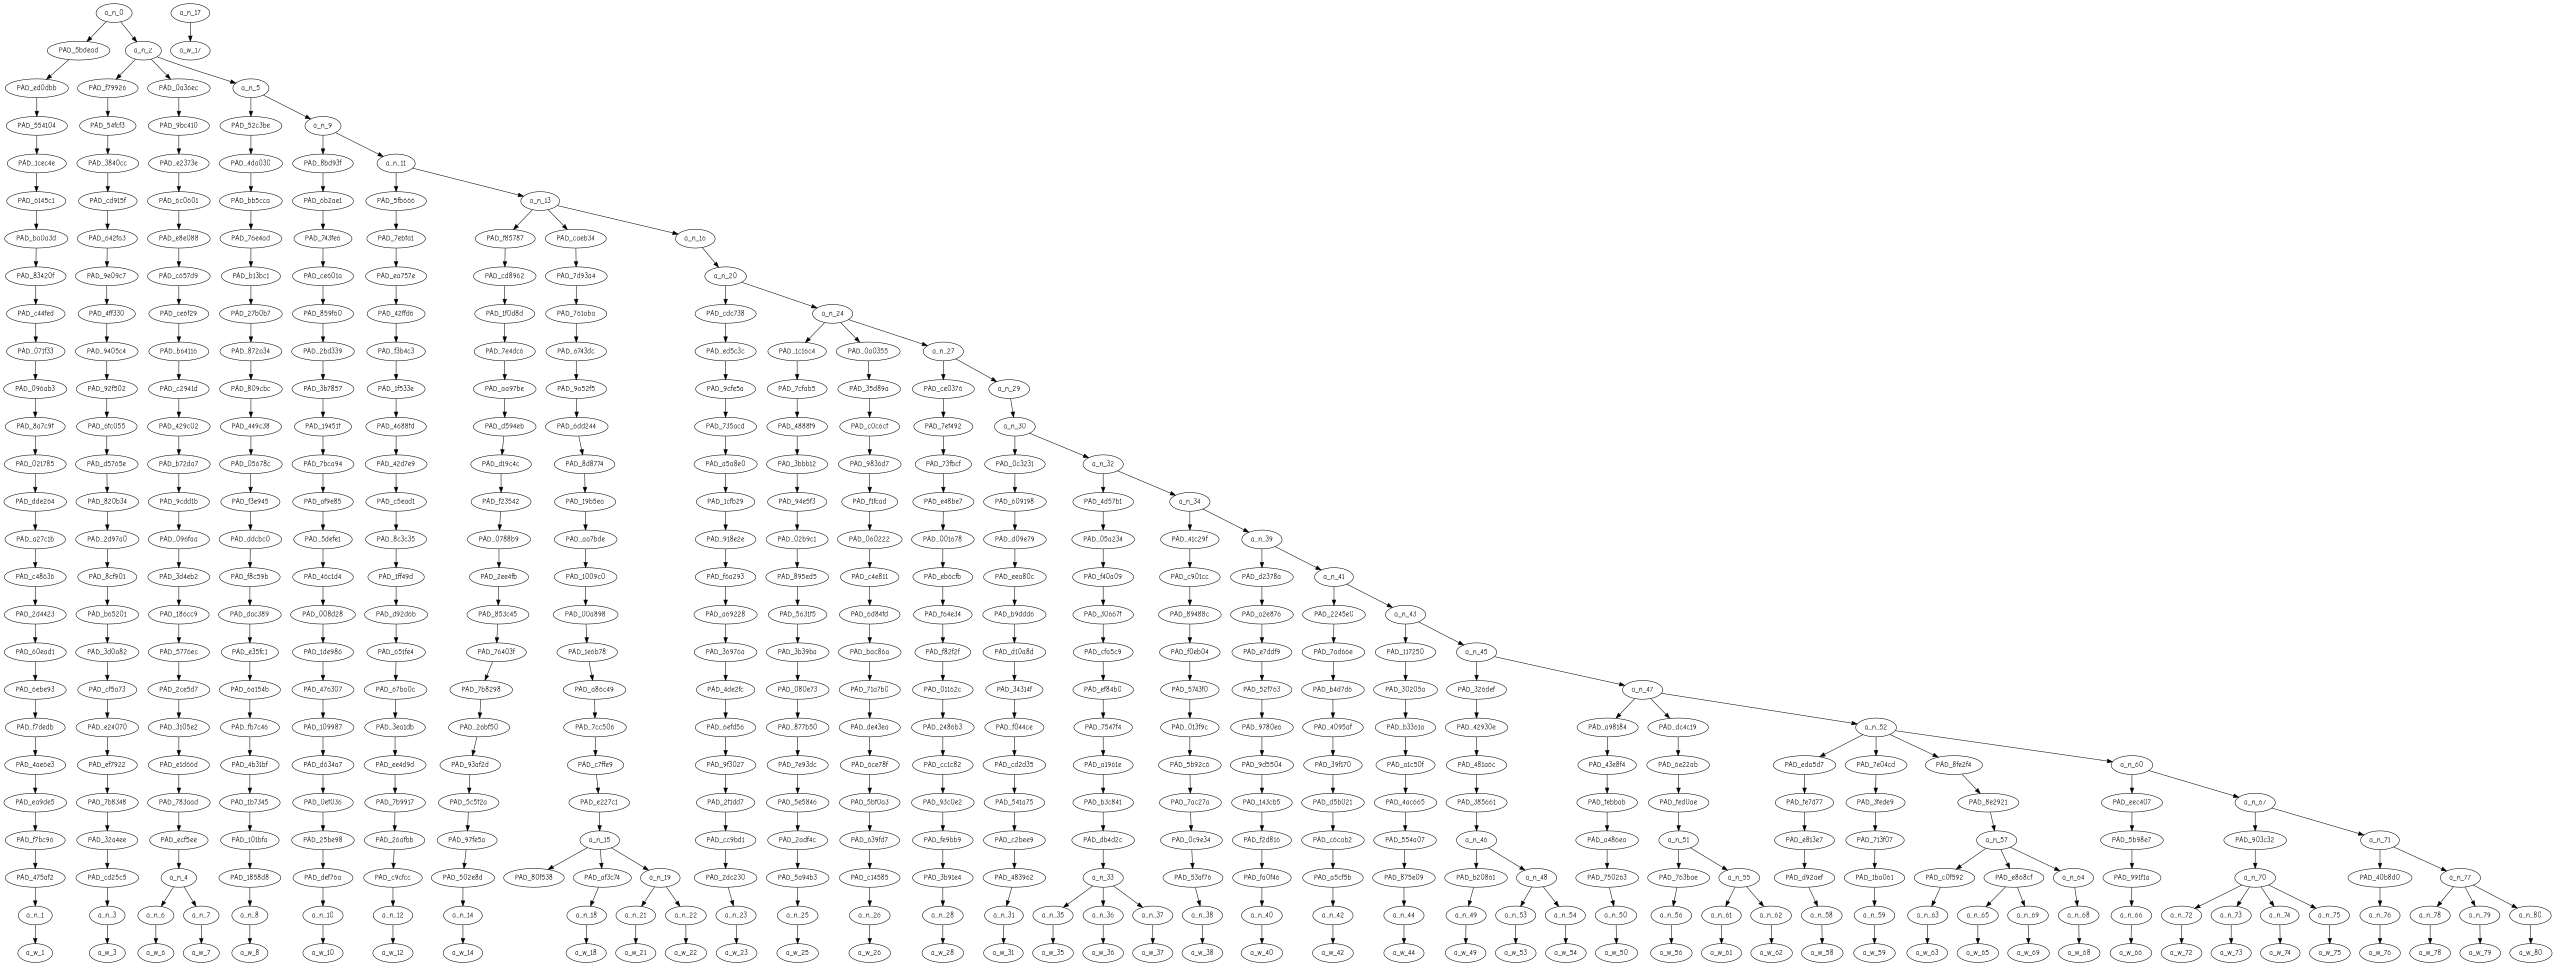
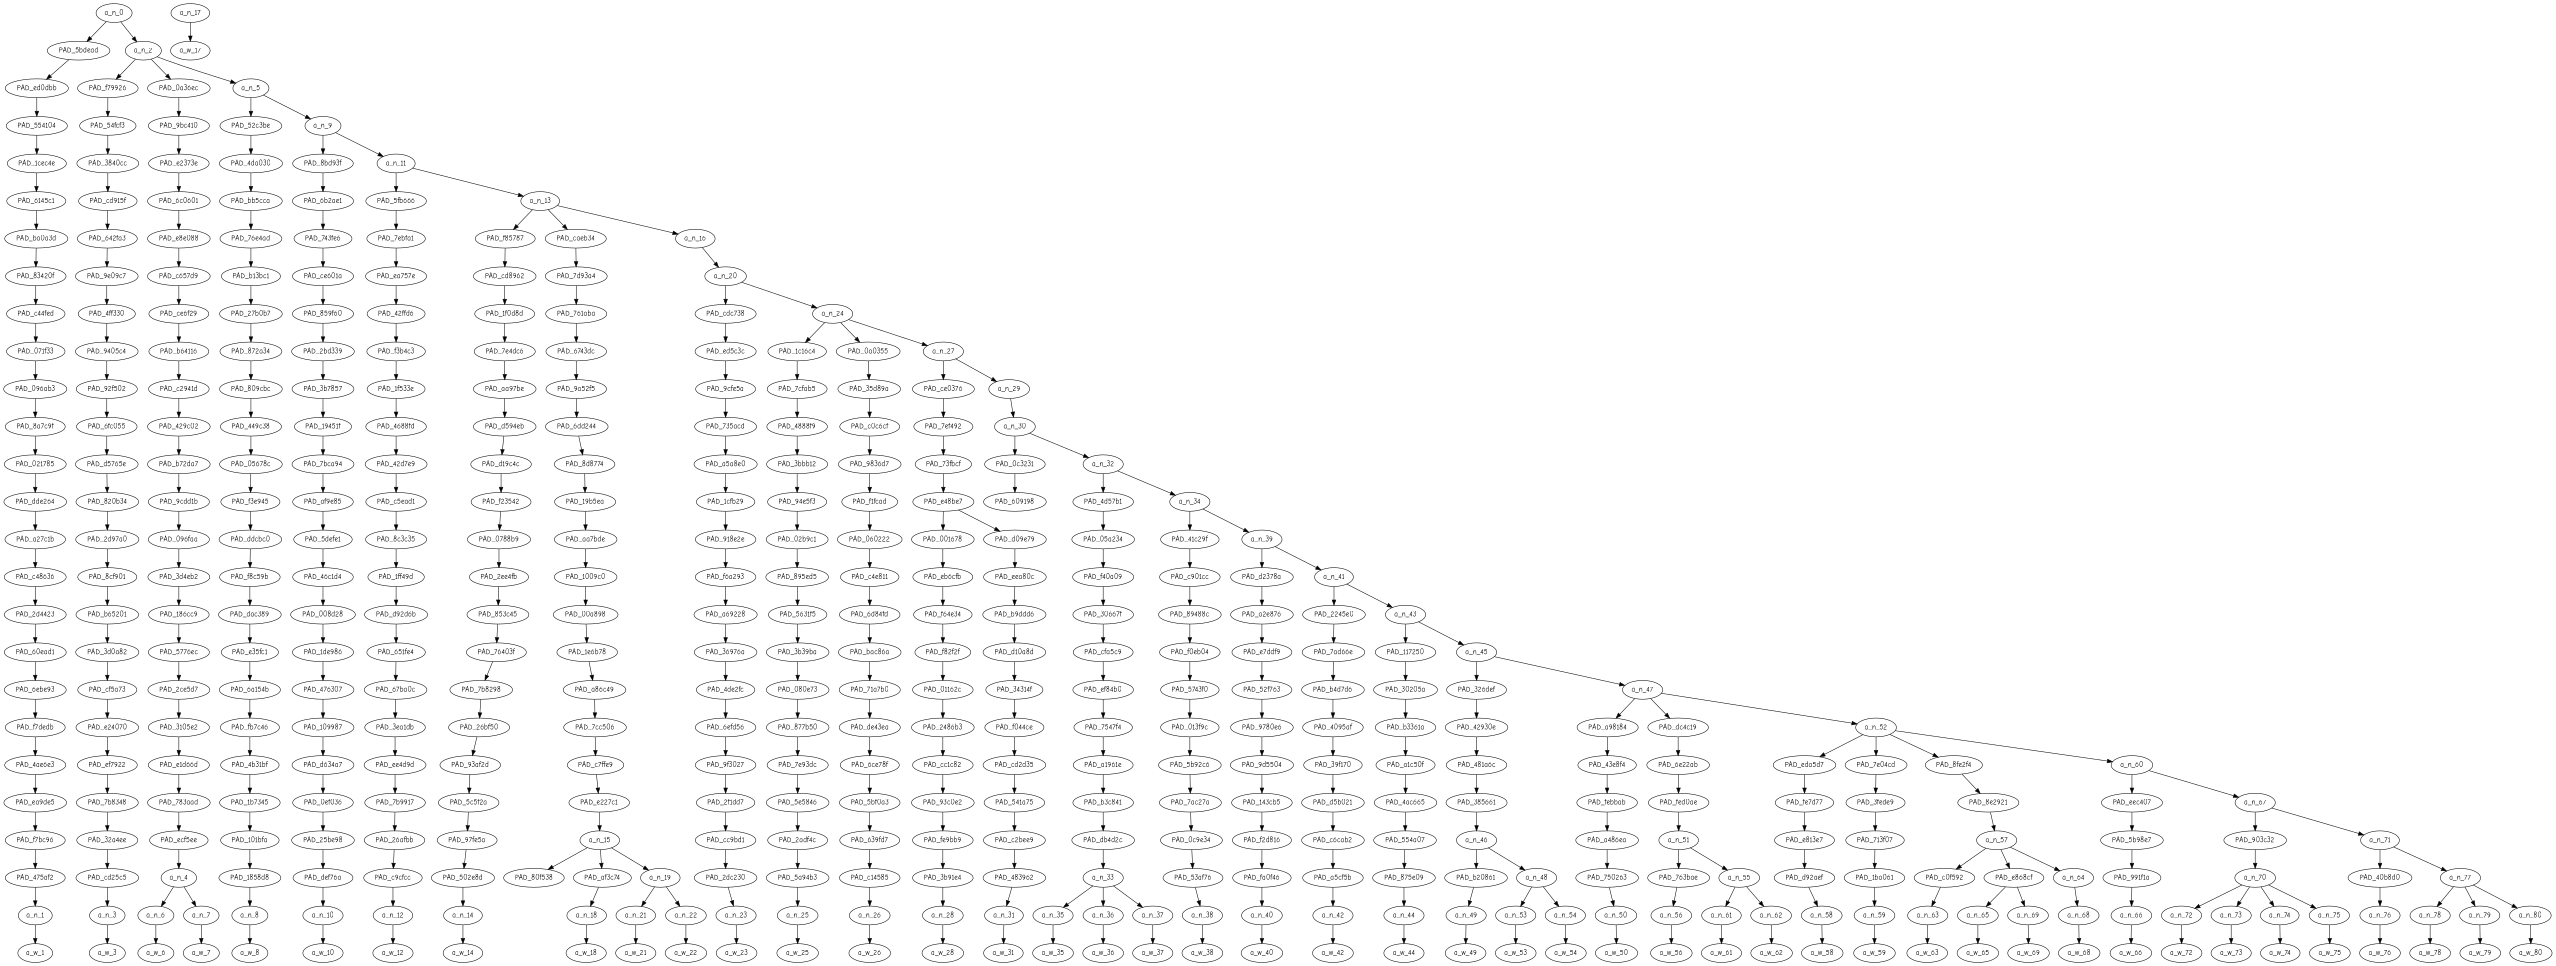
(1015, 518) -> (977, 519)
